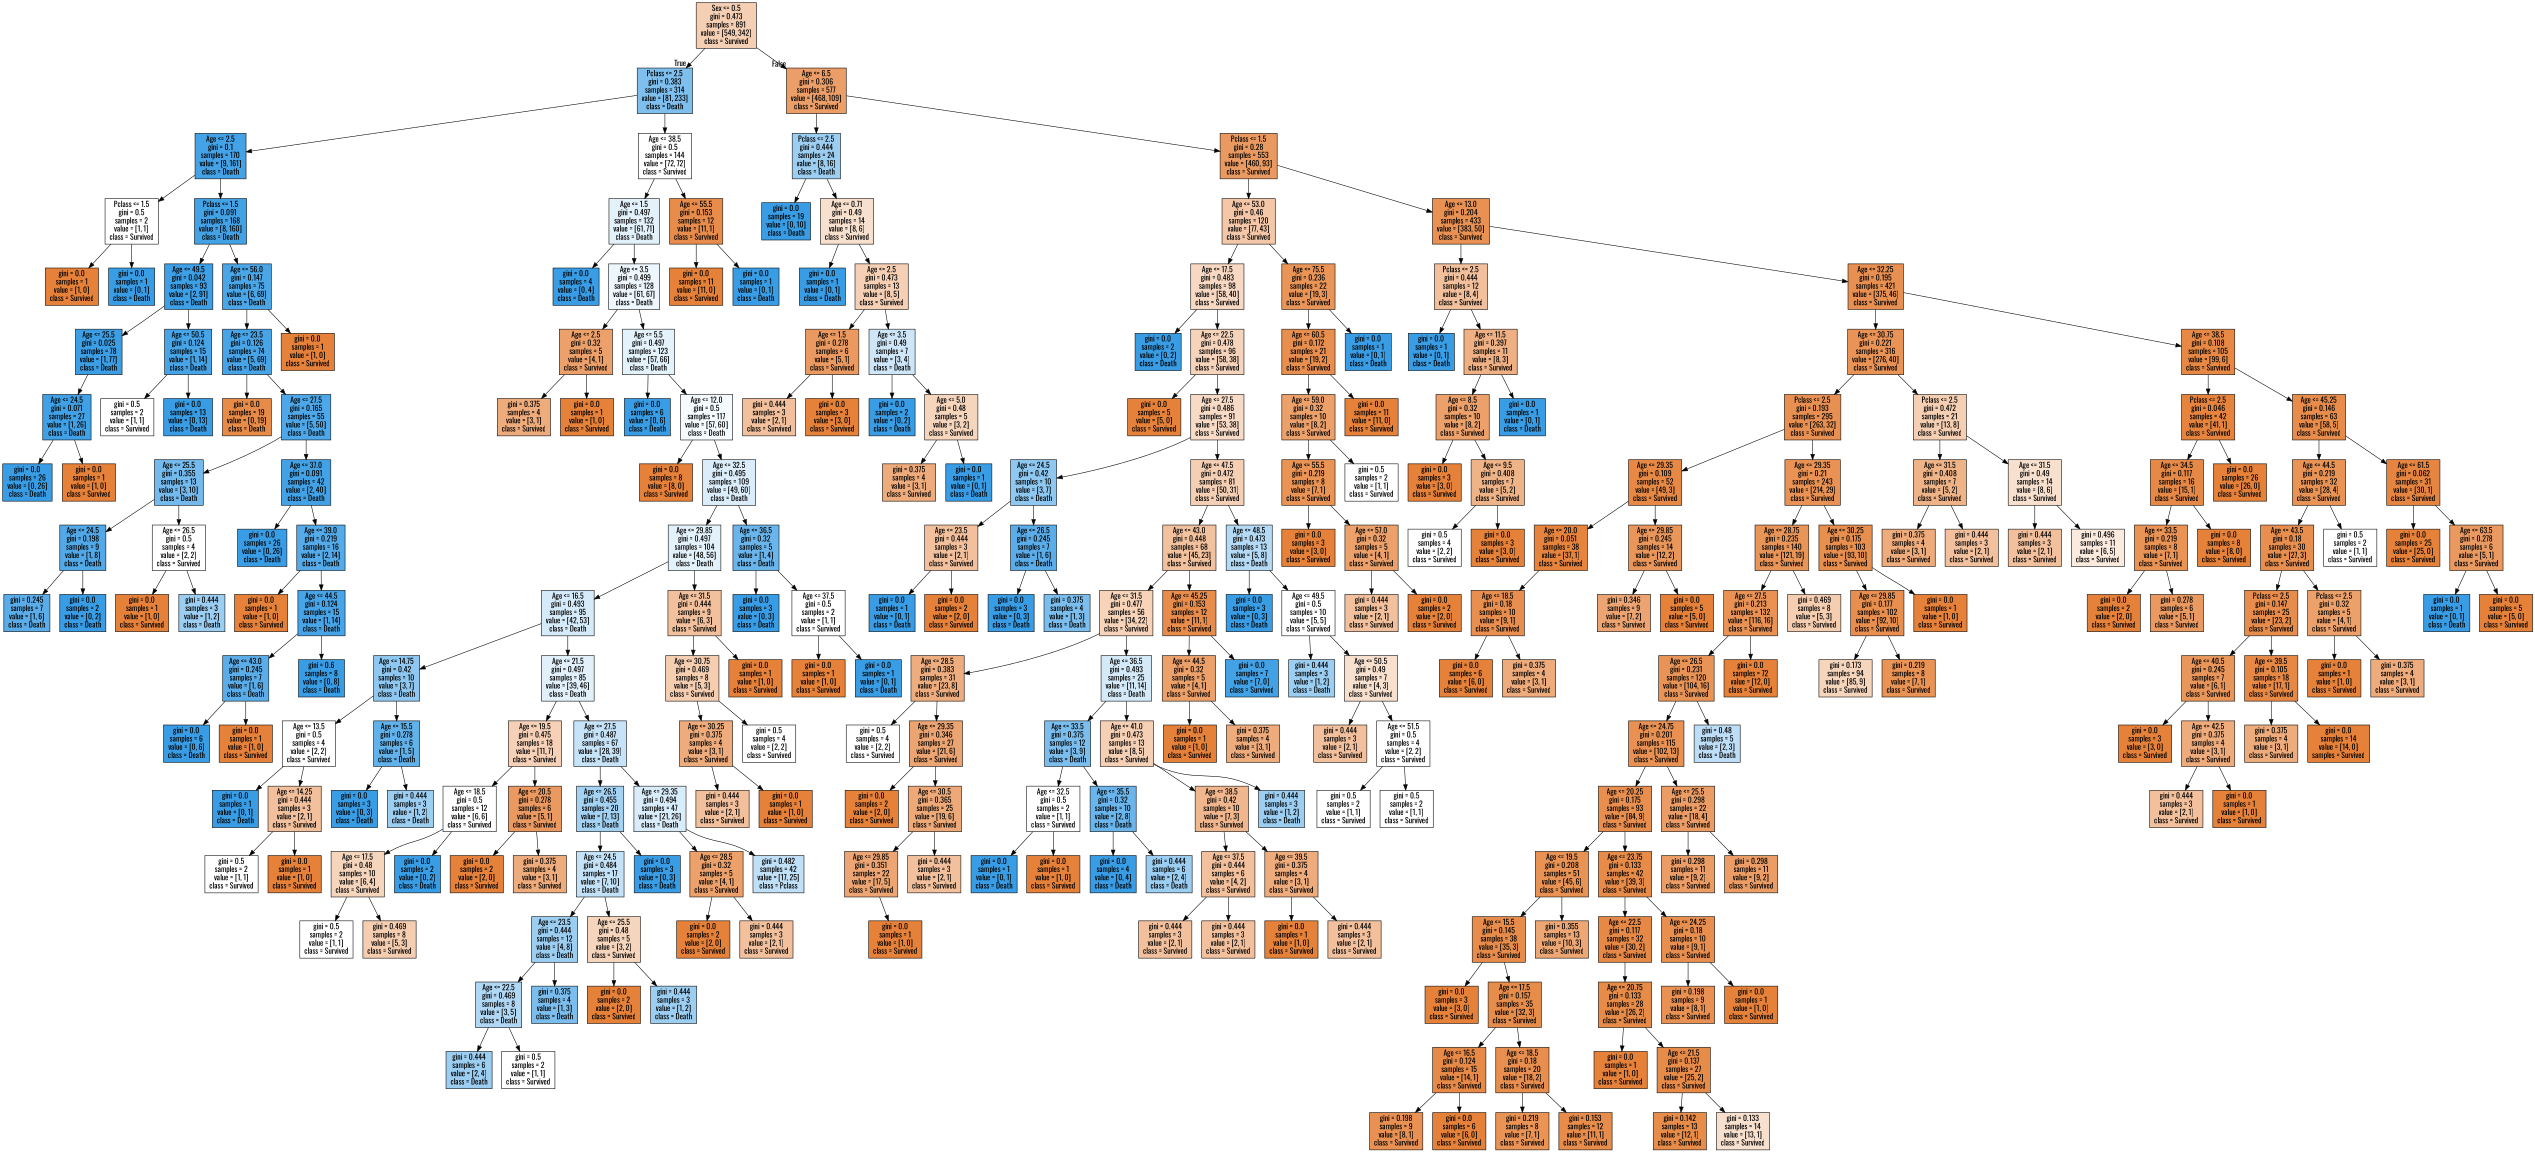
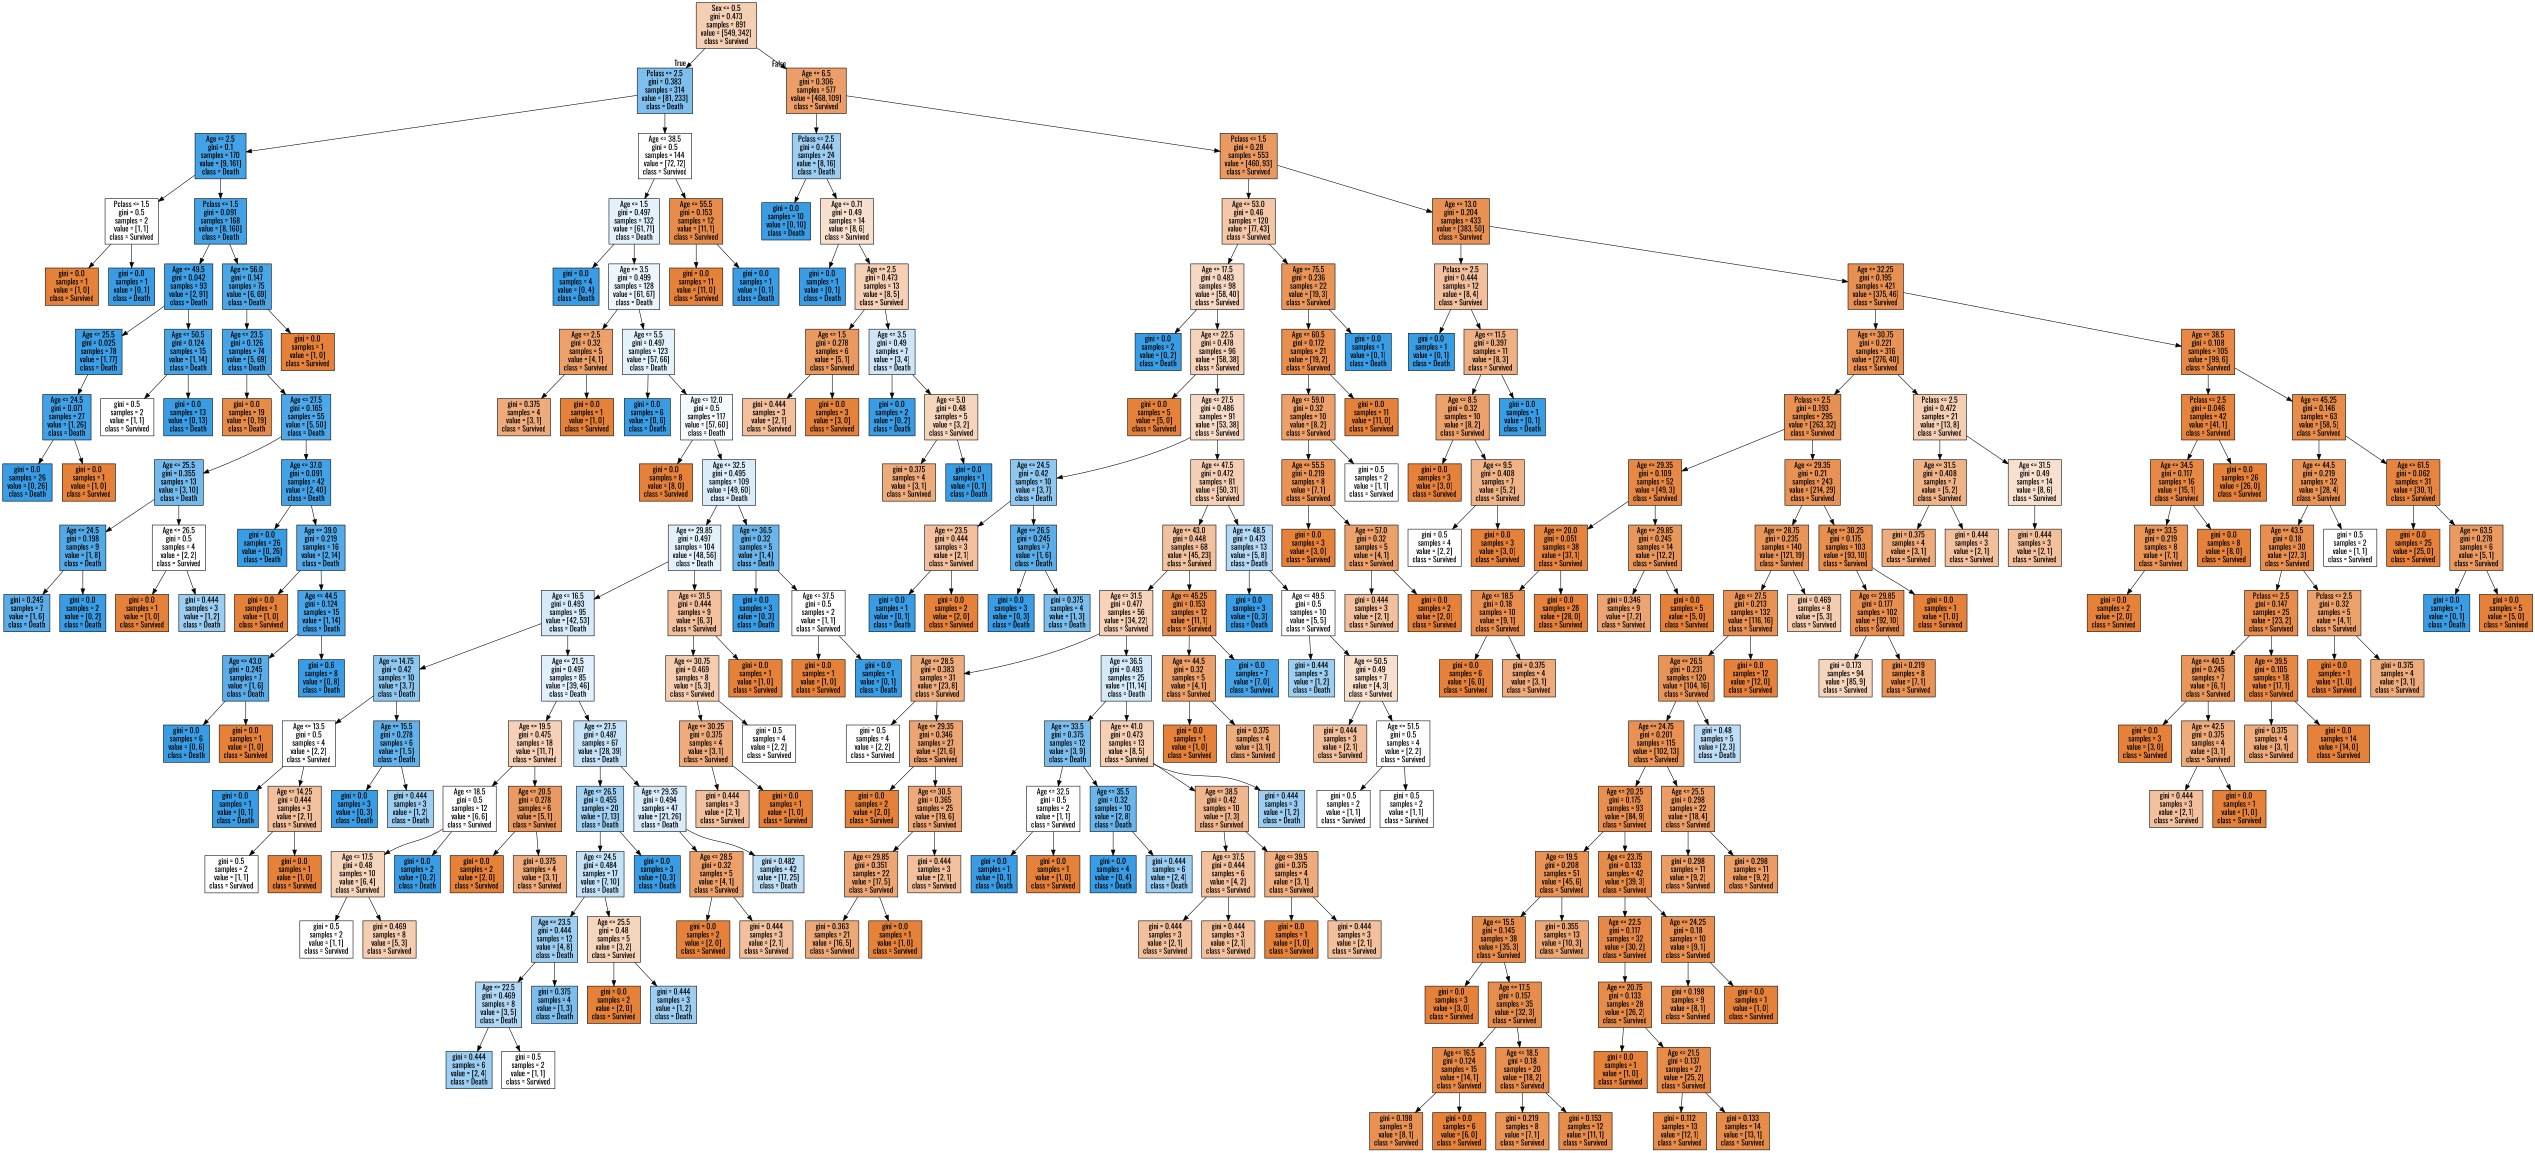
(786, 221) -> (786, 221)
(2098, 548) -> none
none -> (1561, 613)
(2177, 613) -> none
(1751, 678) -> (1751, 678)
(2339, 744) -> (2339, 744)
(778, 874) -> (778, 874)
none -> (832, 939)
(1680, 1131) -> (1680, 1131)
(1743, 1131) -> (1743, 1131)
